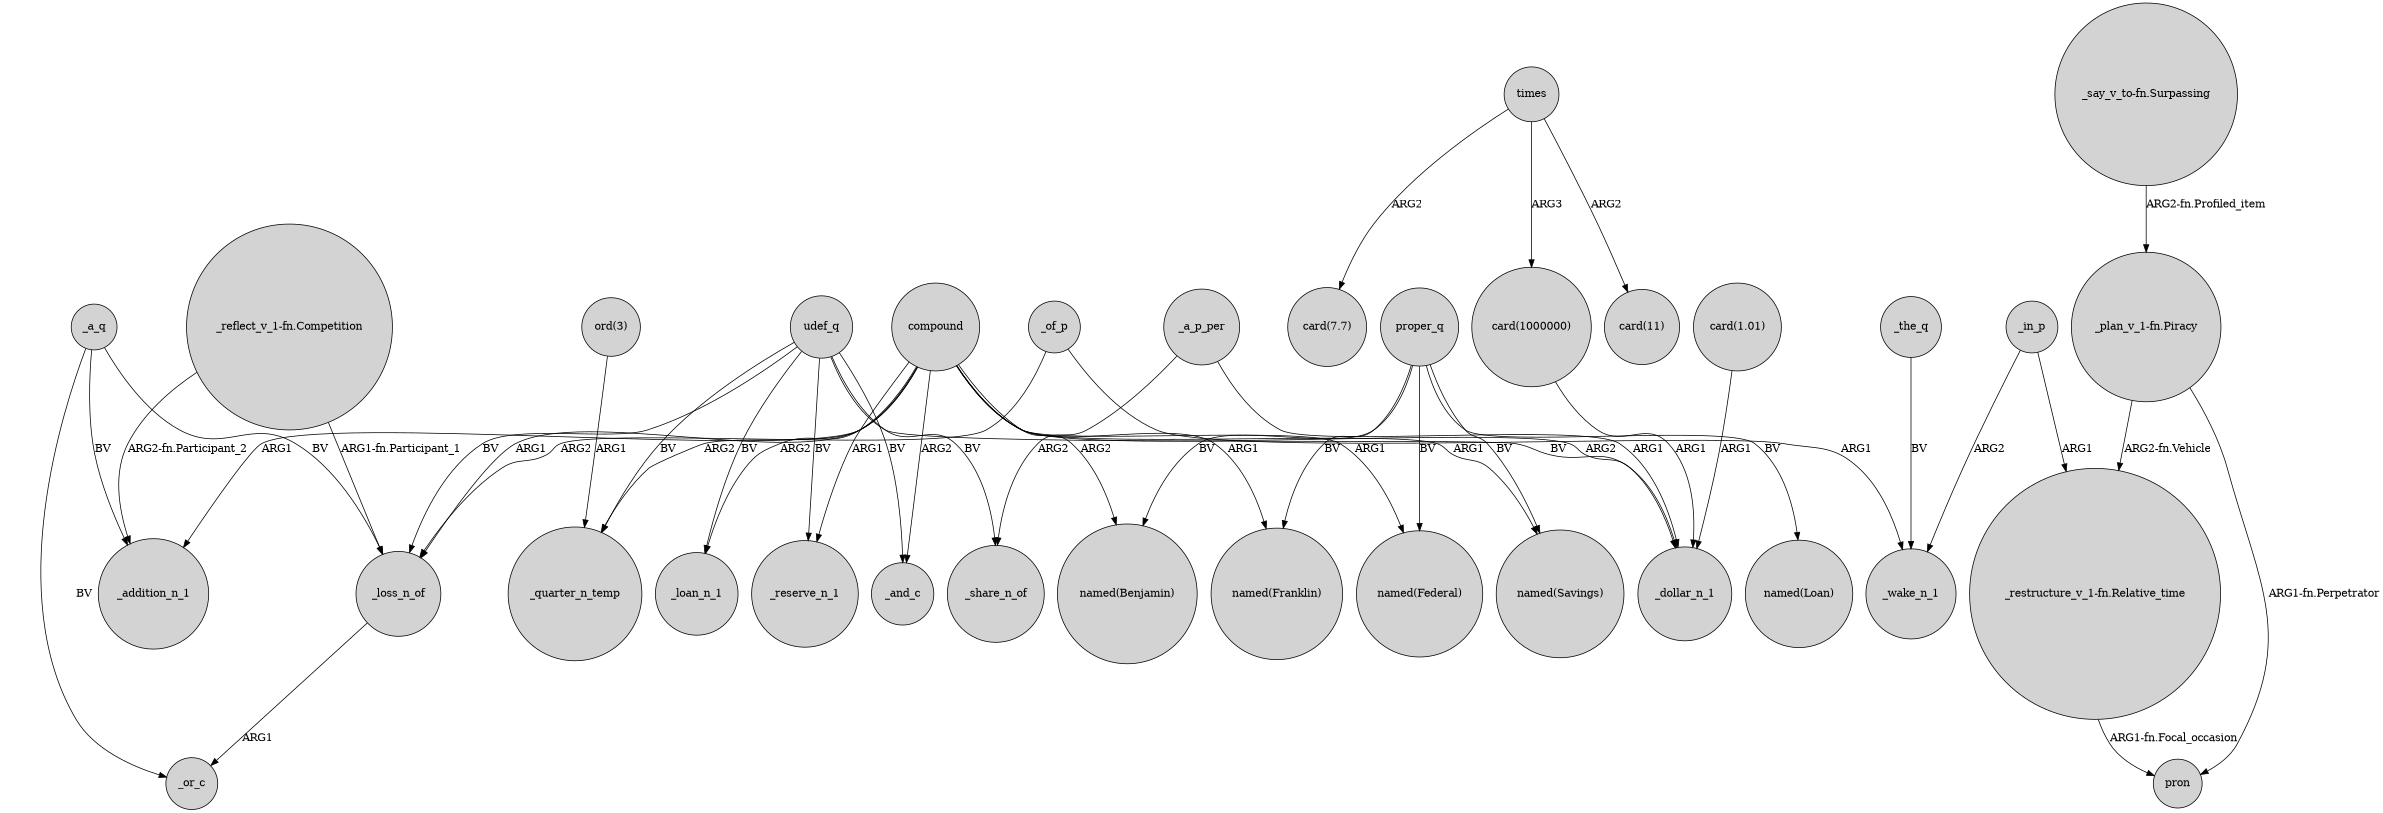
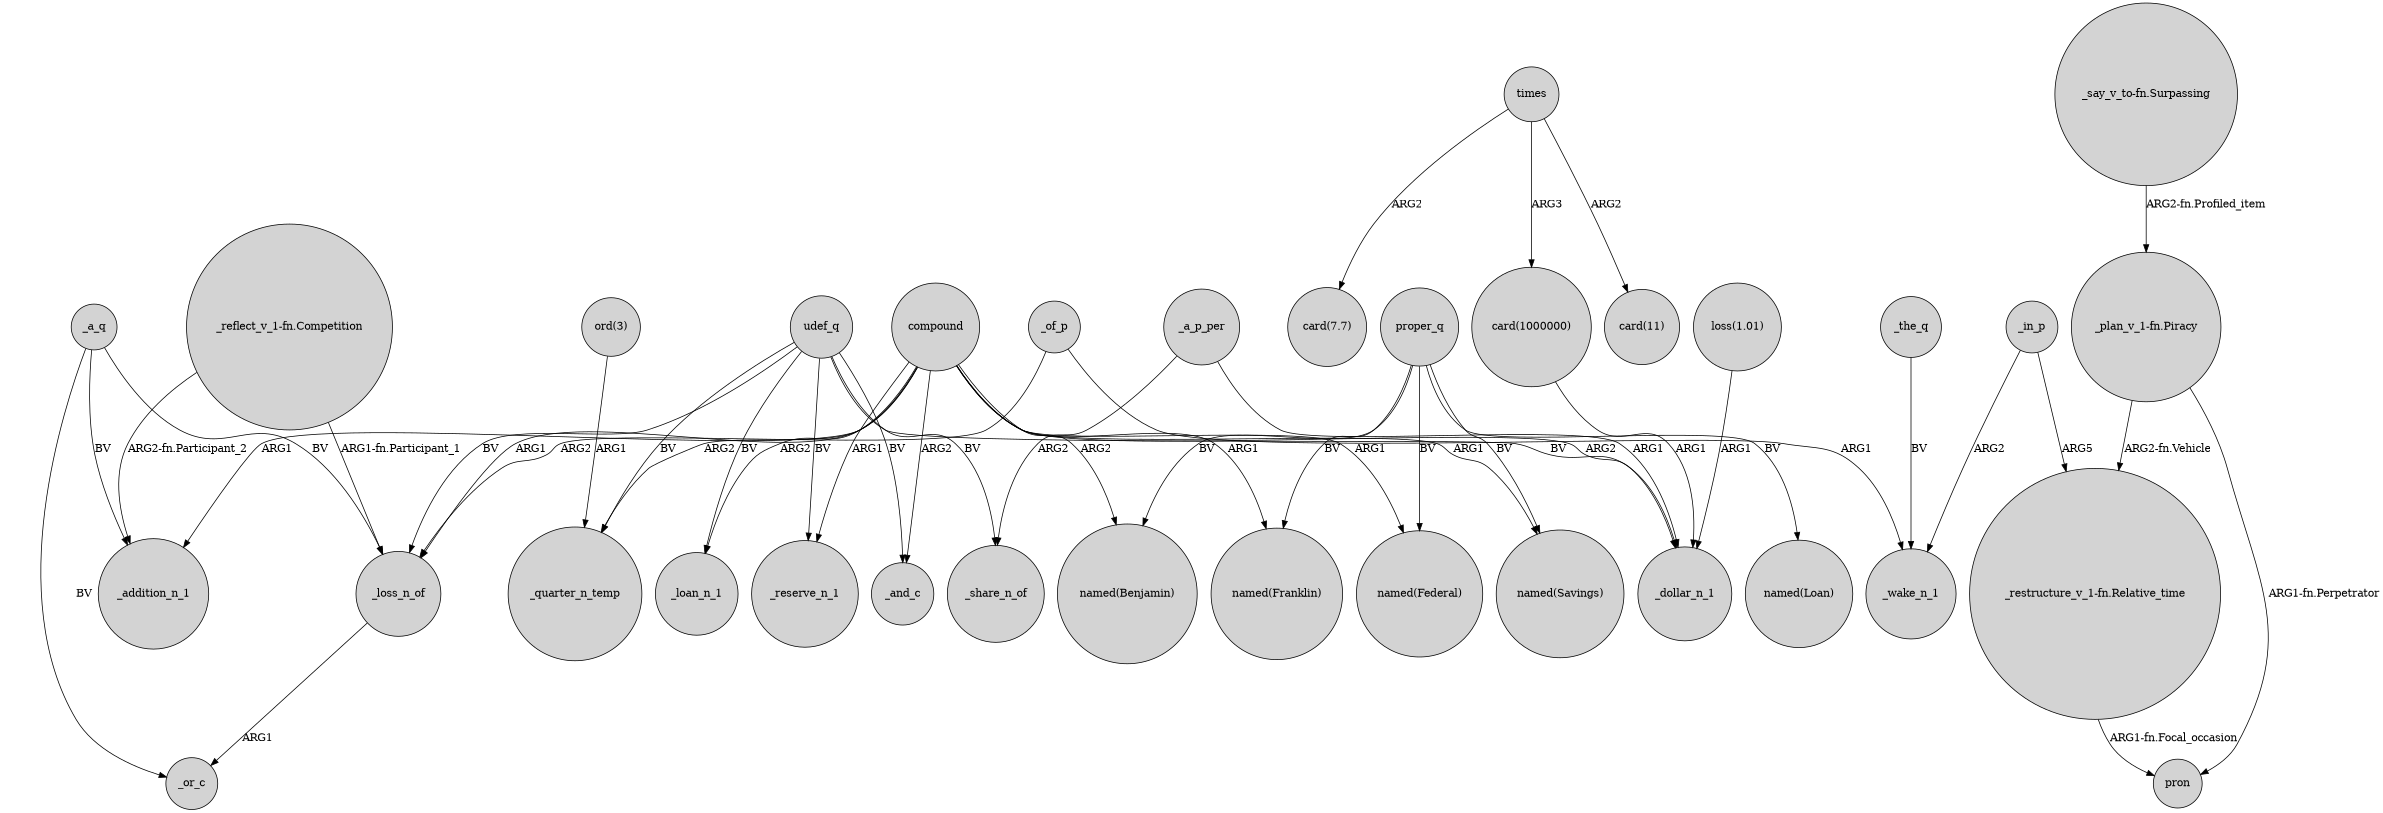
(1737, 327) -> (1737, 327)
(2077, 449) -> (2077, 449)
